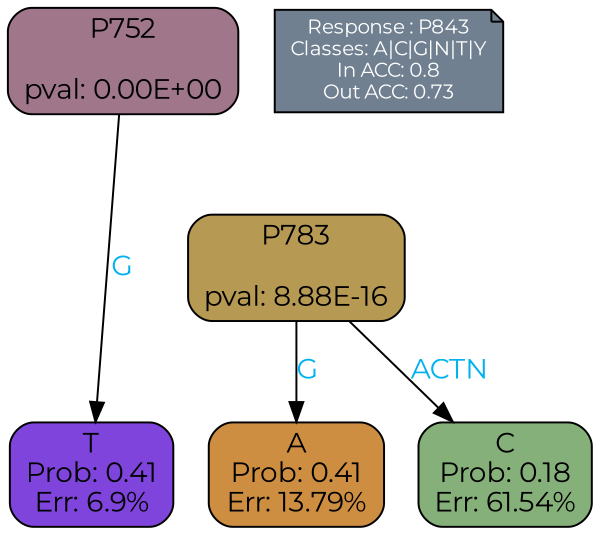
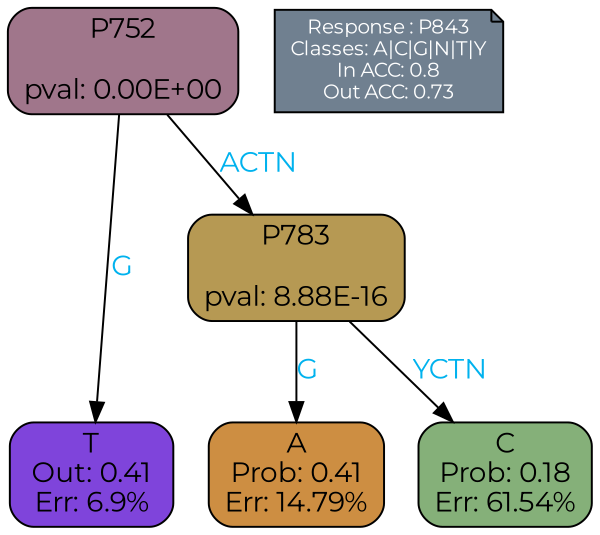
none -> (203, 157)
(450, 371) -> (450, 371)
(92, 475) -> (92, 475)
(296, 475) -> (296, 475)
